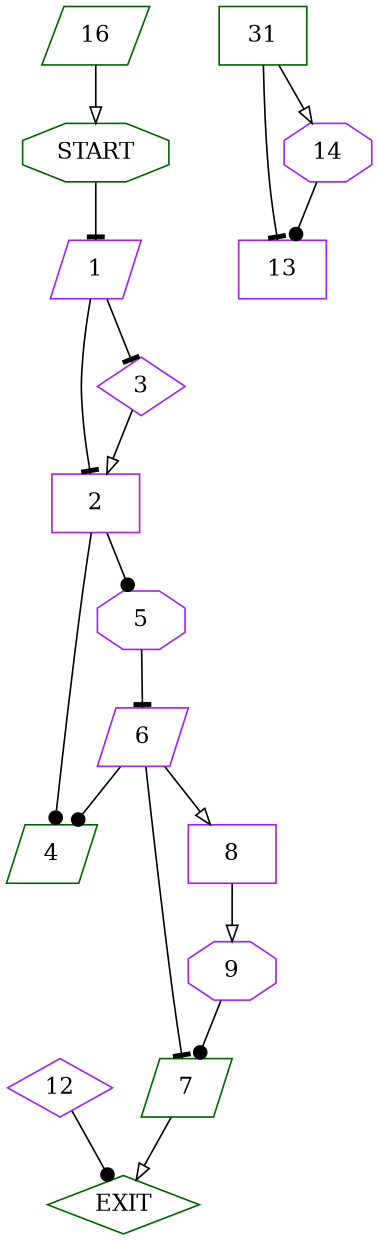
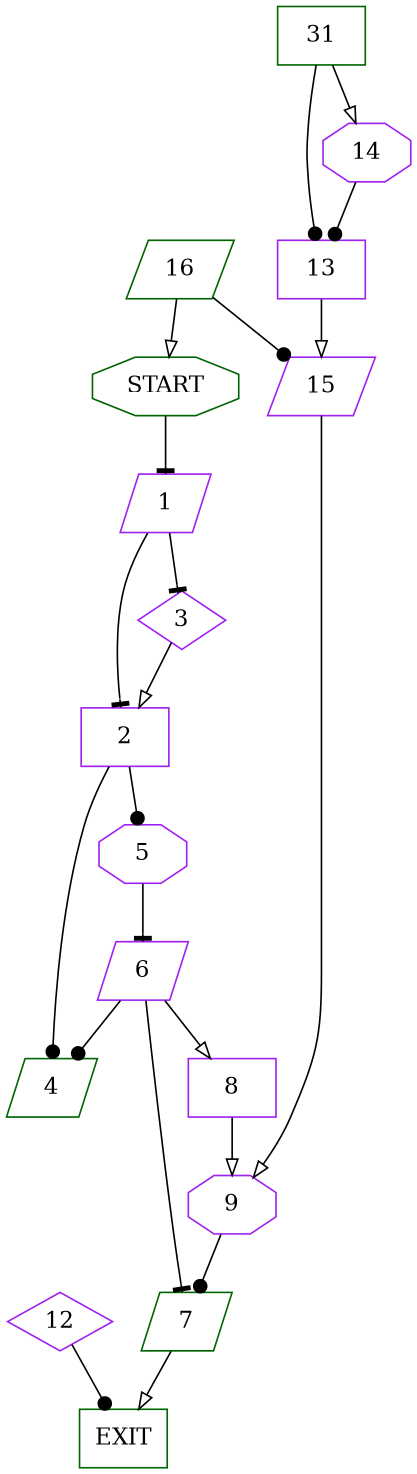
(267, 149) -> (307, 146)
none -> (321, 386)
(123, 1205) -> (123, 1439)
